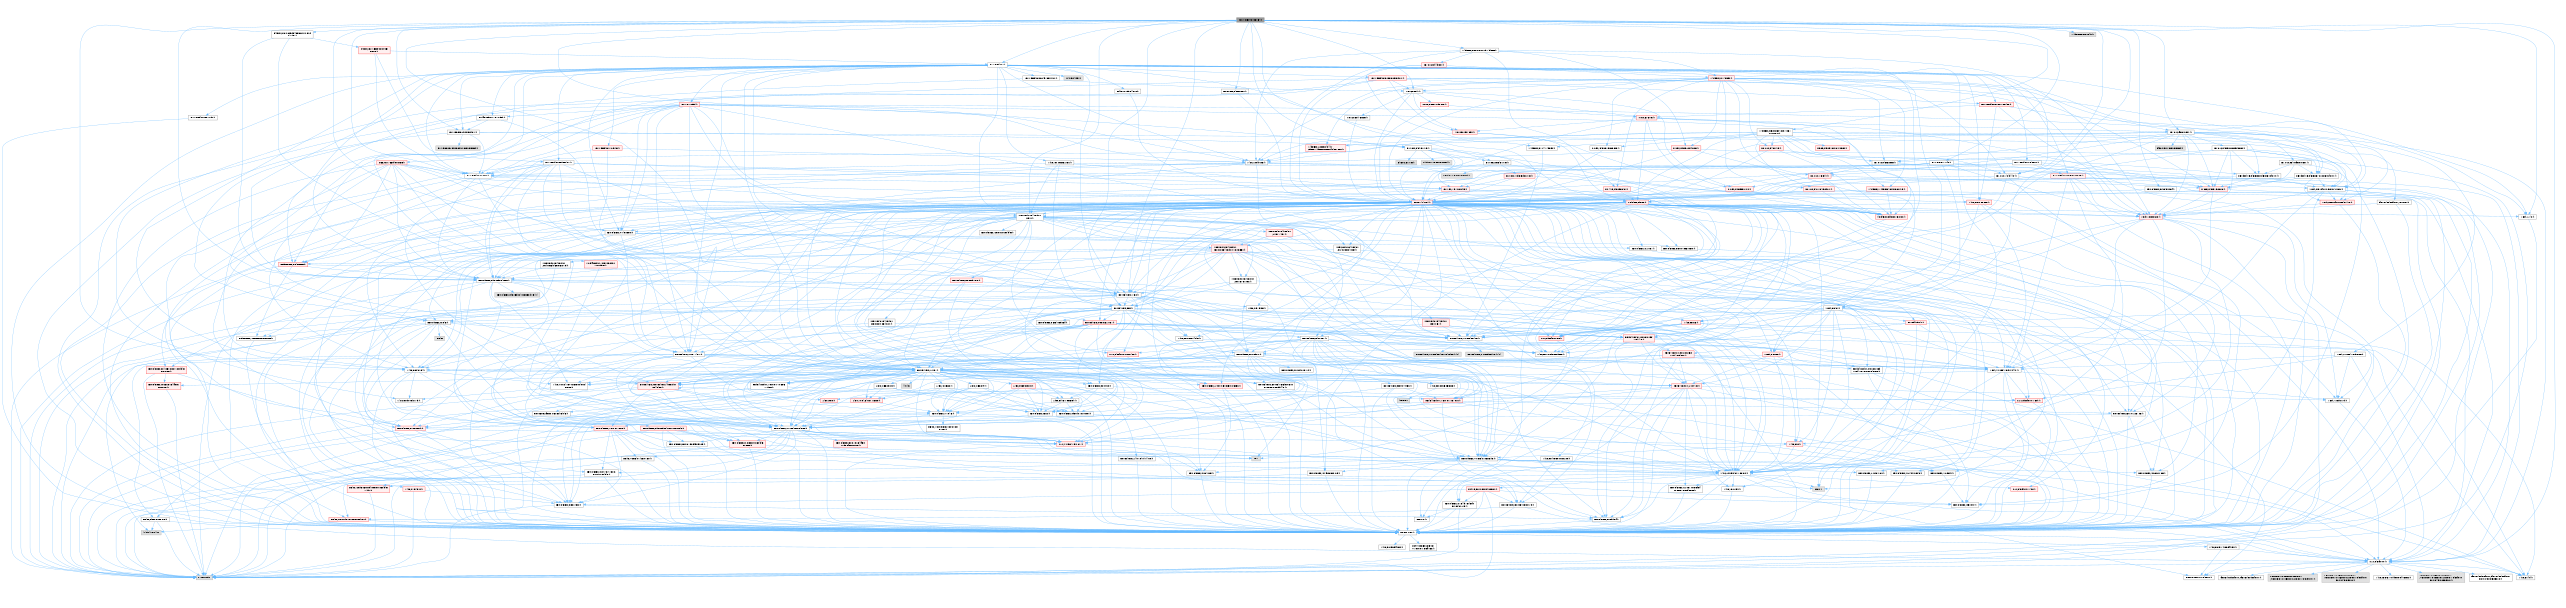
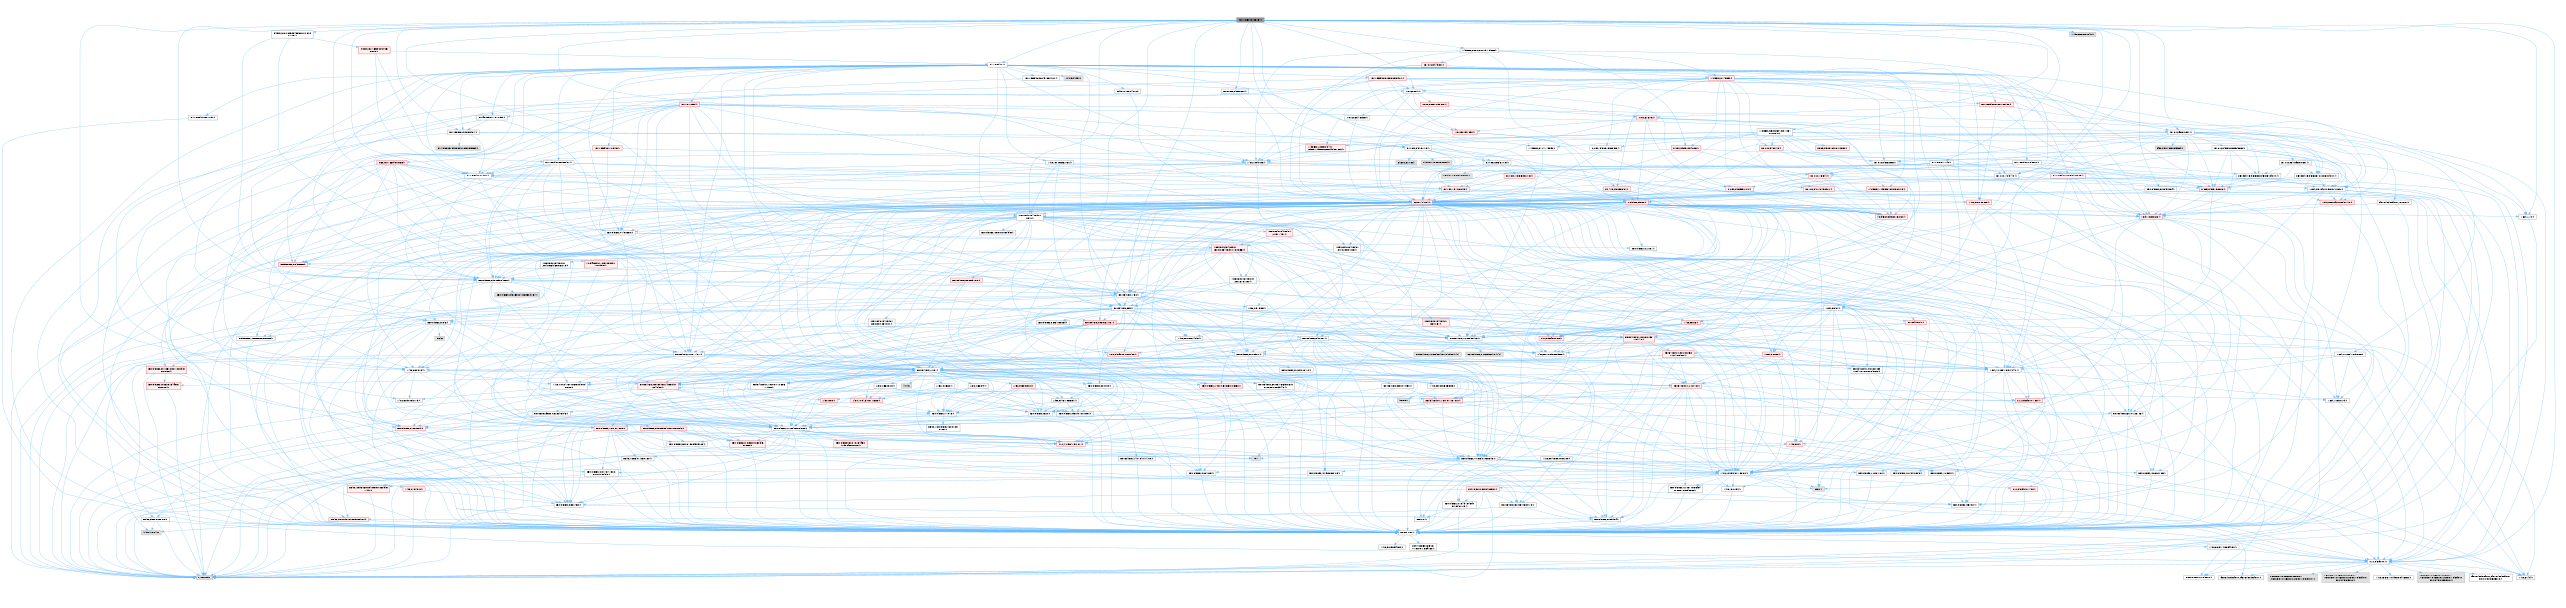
(1679, 249) -> none
(1123, 354) -> (1123, 354)
(1972, 533) -> (2007, 515)
